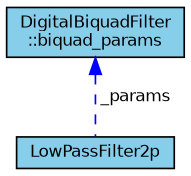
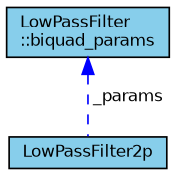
(95, 32) -> (88, 32)
